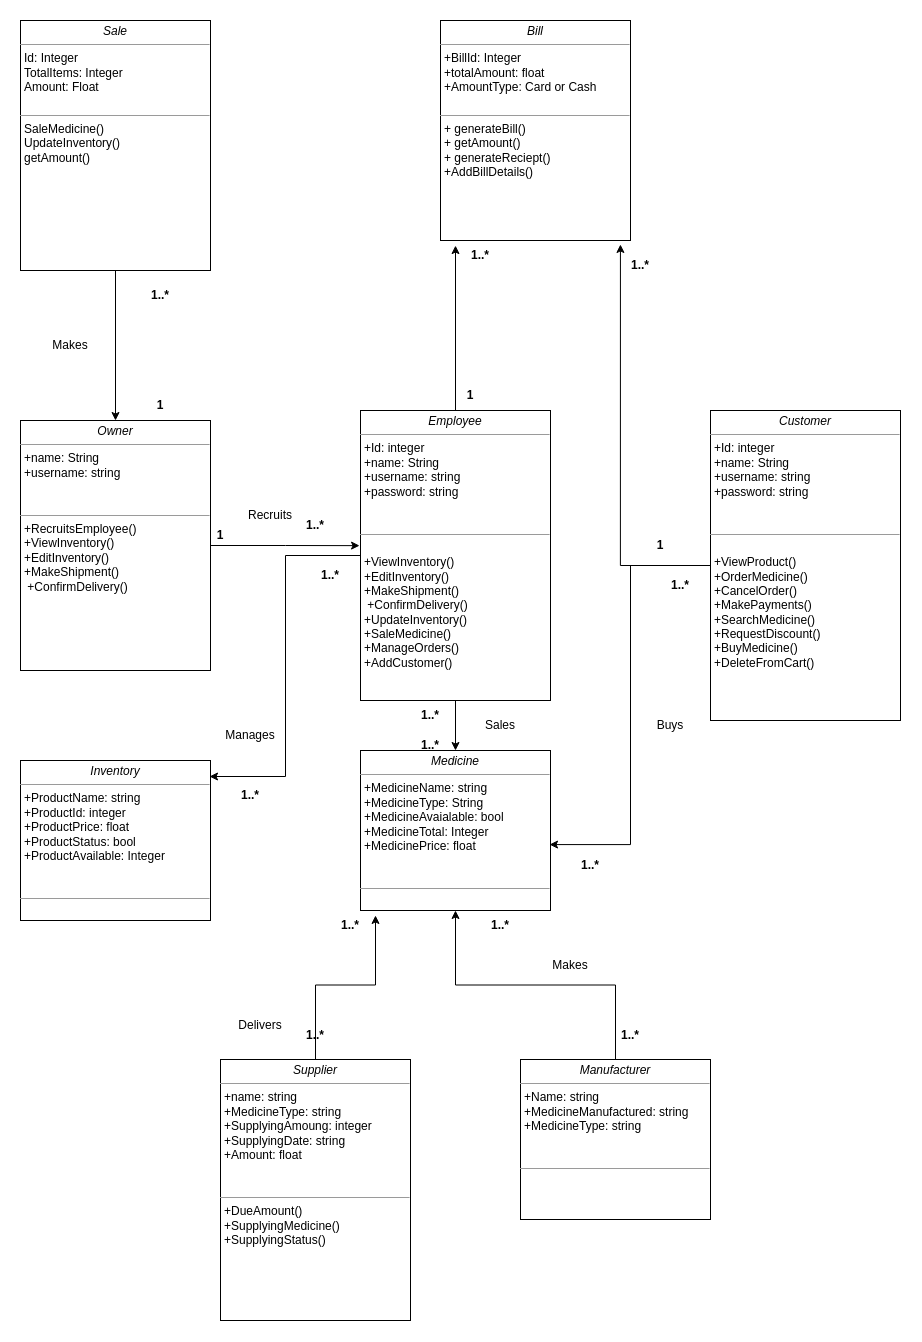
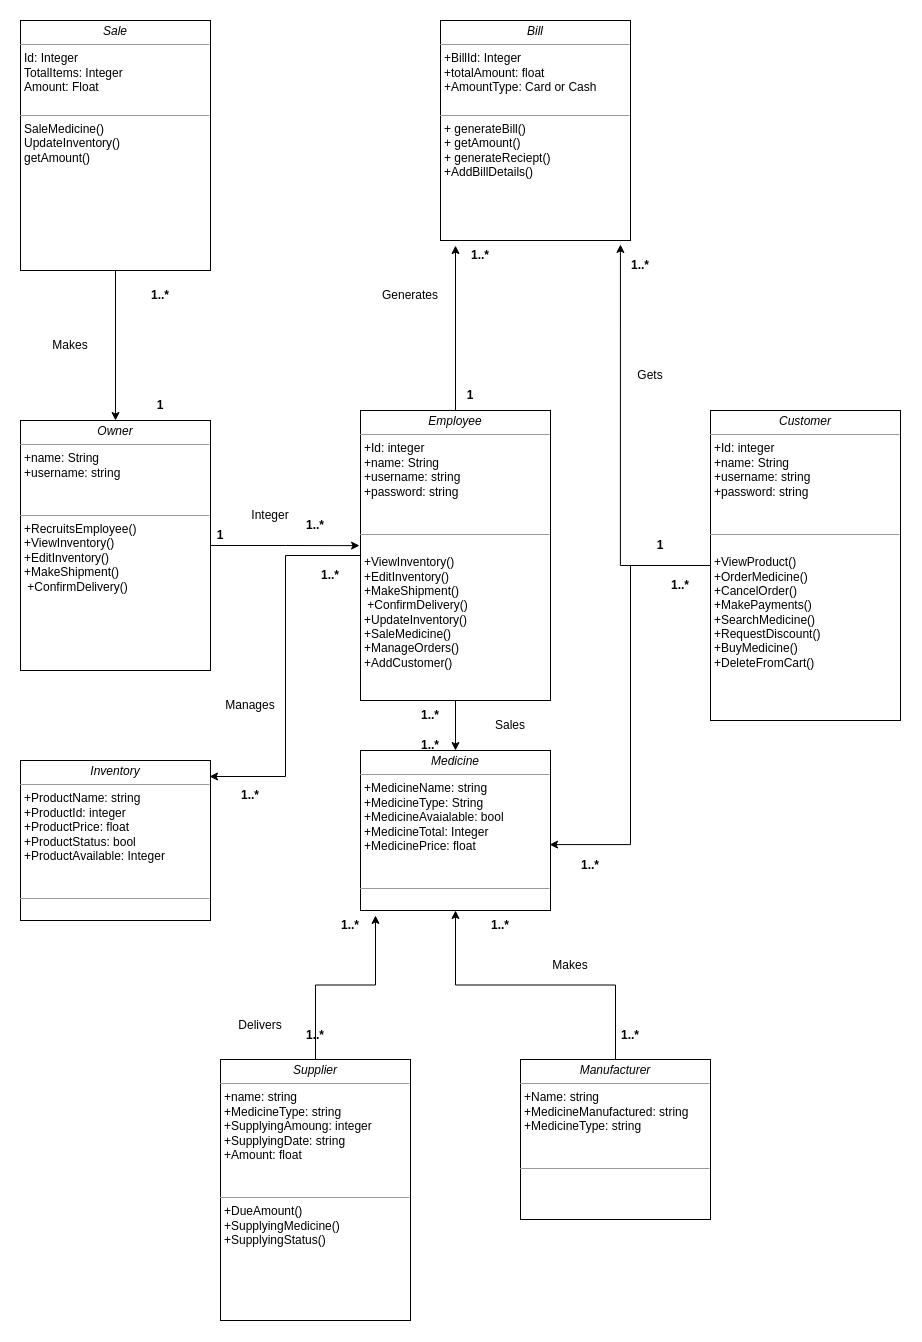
none -> (411, 296)
none -> (651, 376)
(271, 516) -> (271, 516)
(501, 726) -> (511, 726)
(671, 726) -> none
(251, 736) -> (251, 706)
